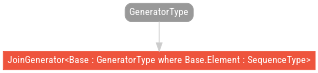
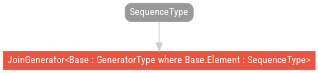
(159, 12) -> (159, 12)
